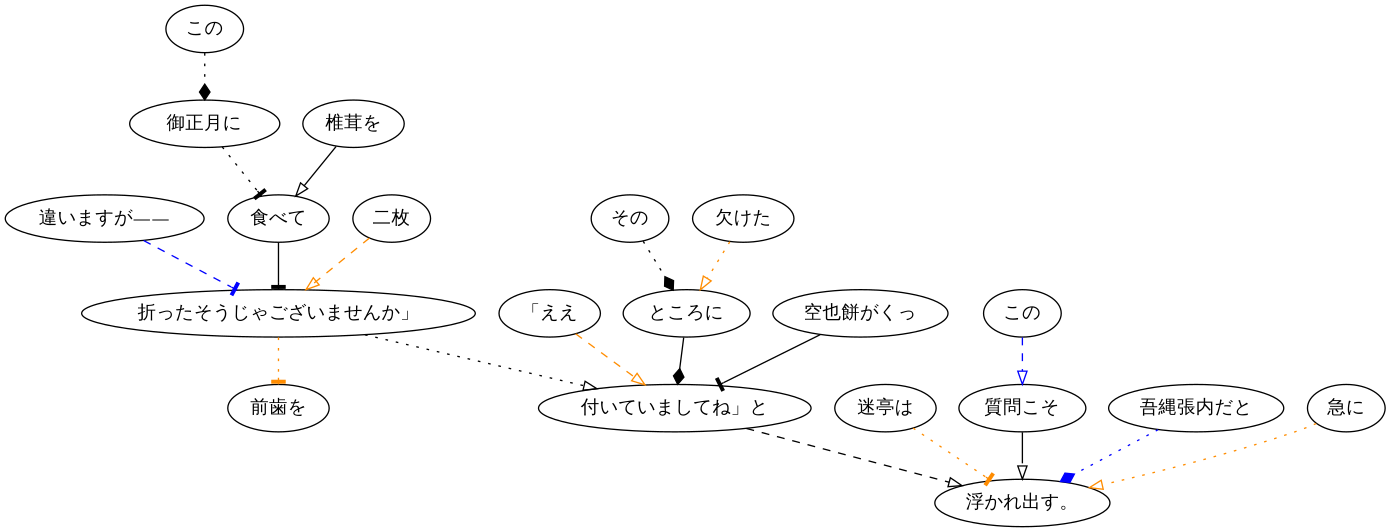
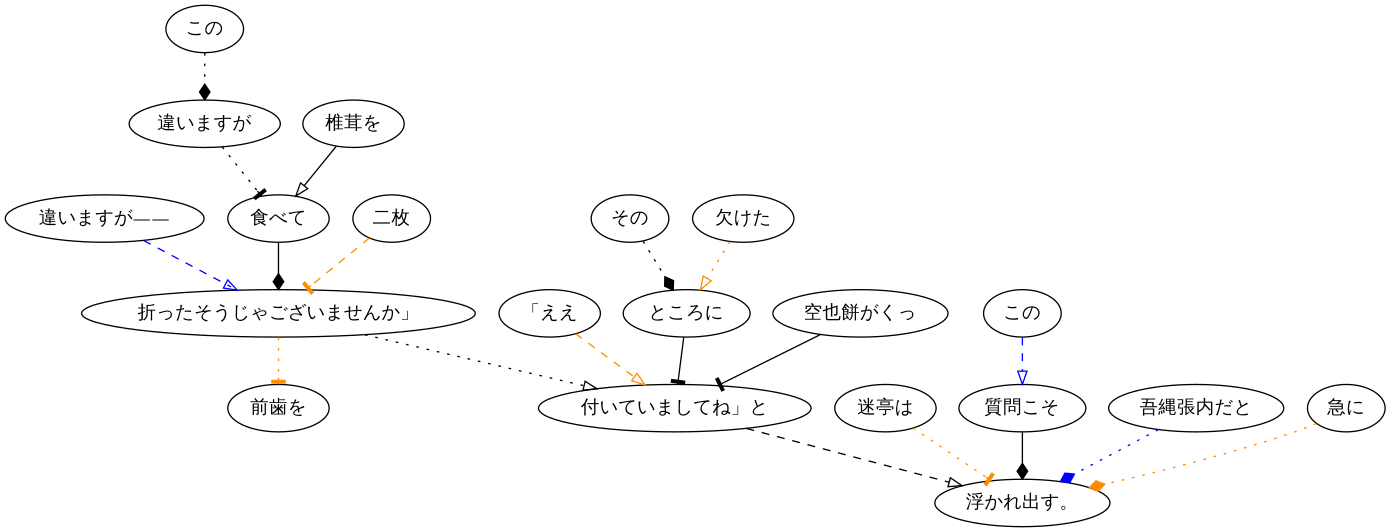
(205, 124) -> (205, 124)
(340, 262) -> (340, 262)
(278, 263) -> (278, 263)
(187, 264) -> (187, 264)
(681, 358) -> (681, 358)
(1022, 448) -> (1022, 448)
(1212, 457) -> (1212, 457)
